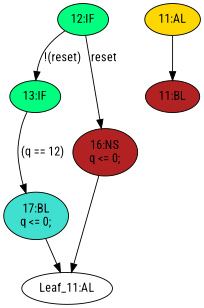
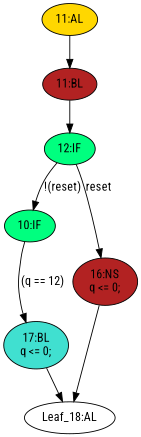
(35, 97) -> (30, 226)
none -> (70, 112)
(67, 288) -> (70, 418)
